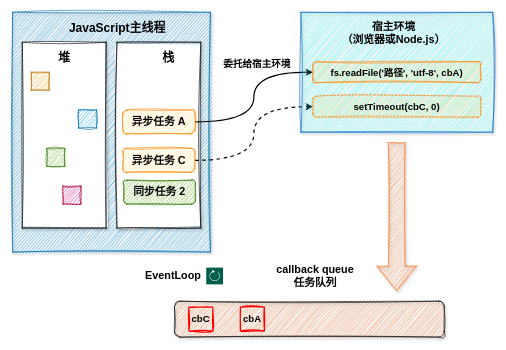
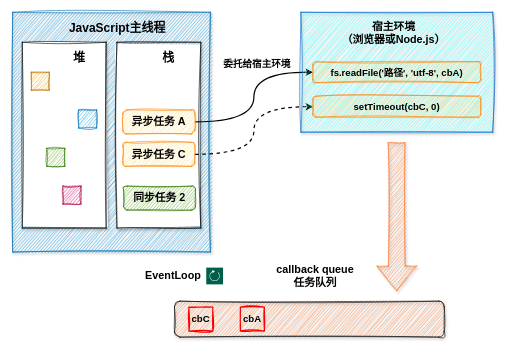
(64, 57) -> (79, 57)
(397, 107) -> (397, 107)
(159, 161) -> (159, 155)
(159, 192) -> (159, 198)
